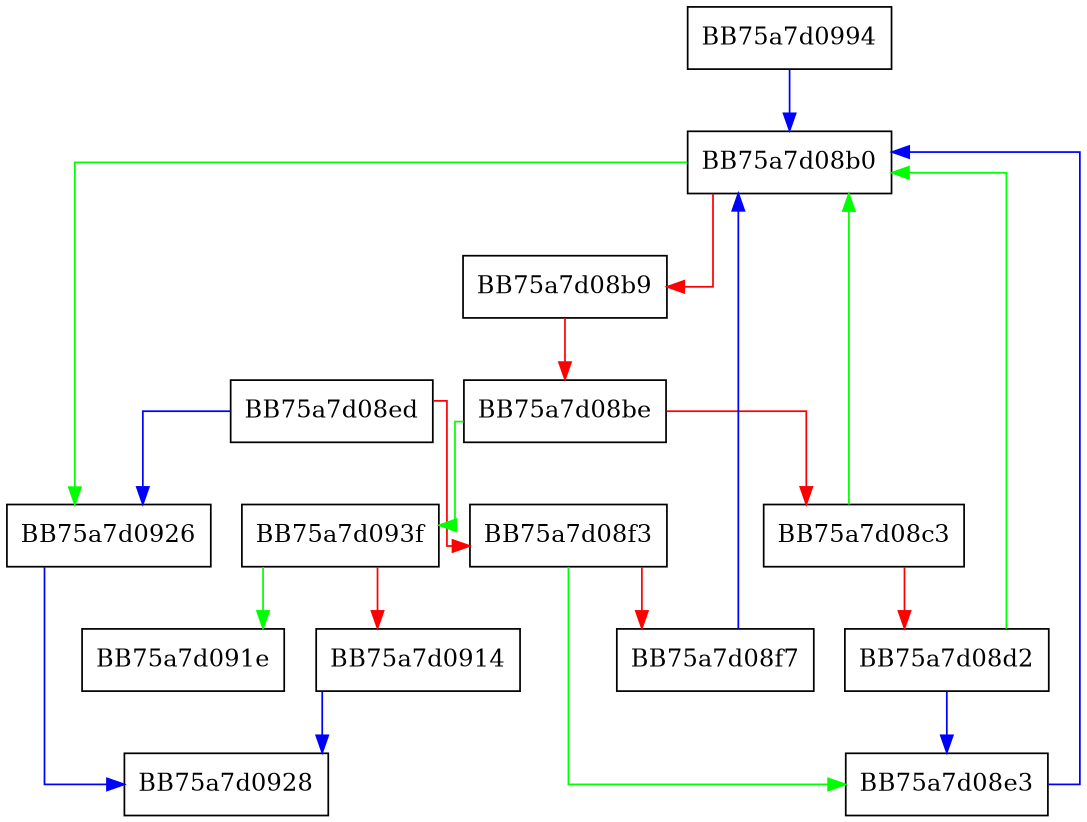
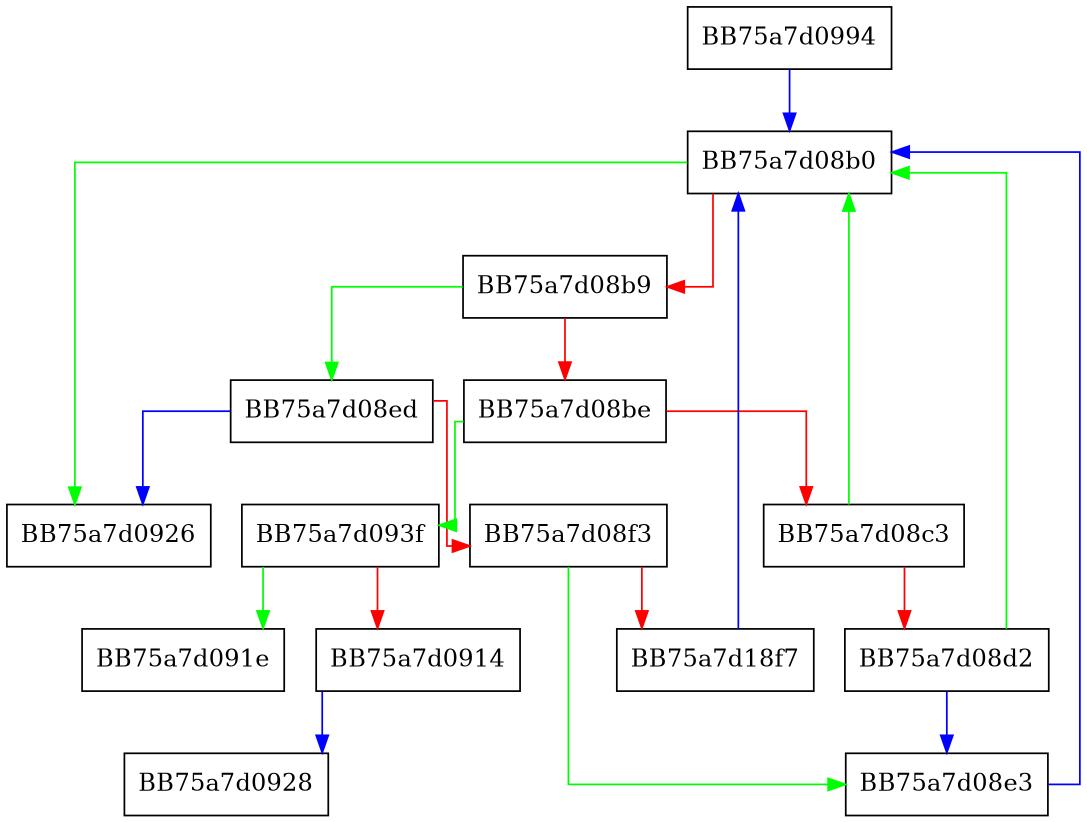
none -> (359, 287)
(715, 660) -> (715, 660)
(44, 707) -> none
